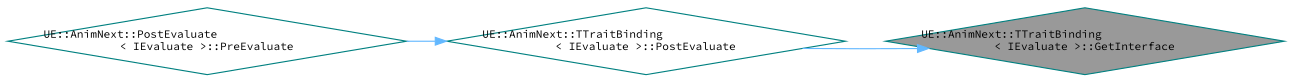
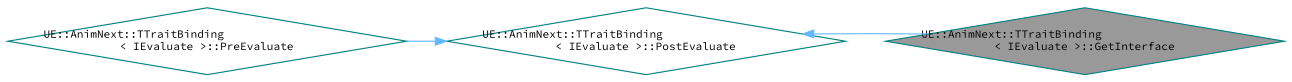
(207, 41) -> (207, 41)
(860, 49) -> (871, 34)
